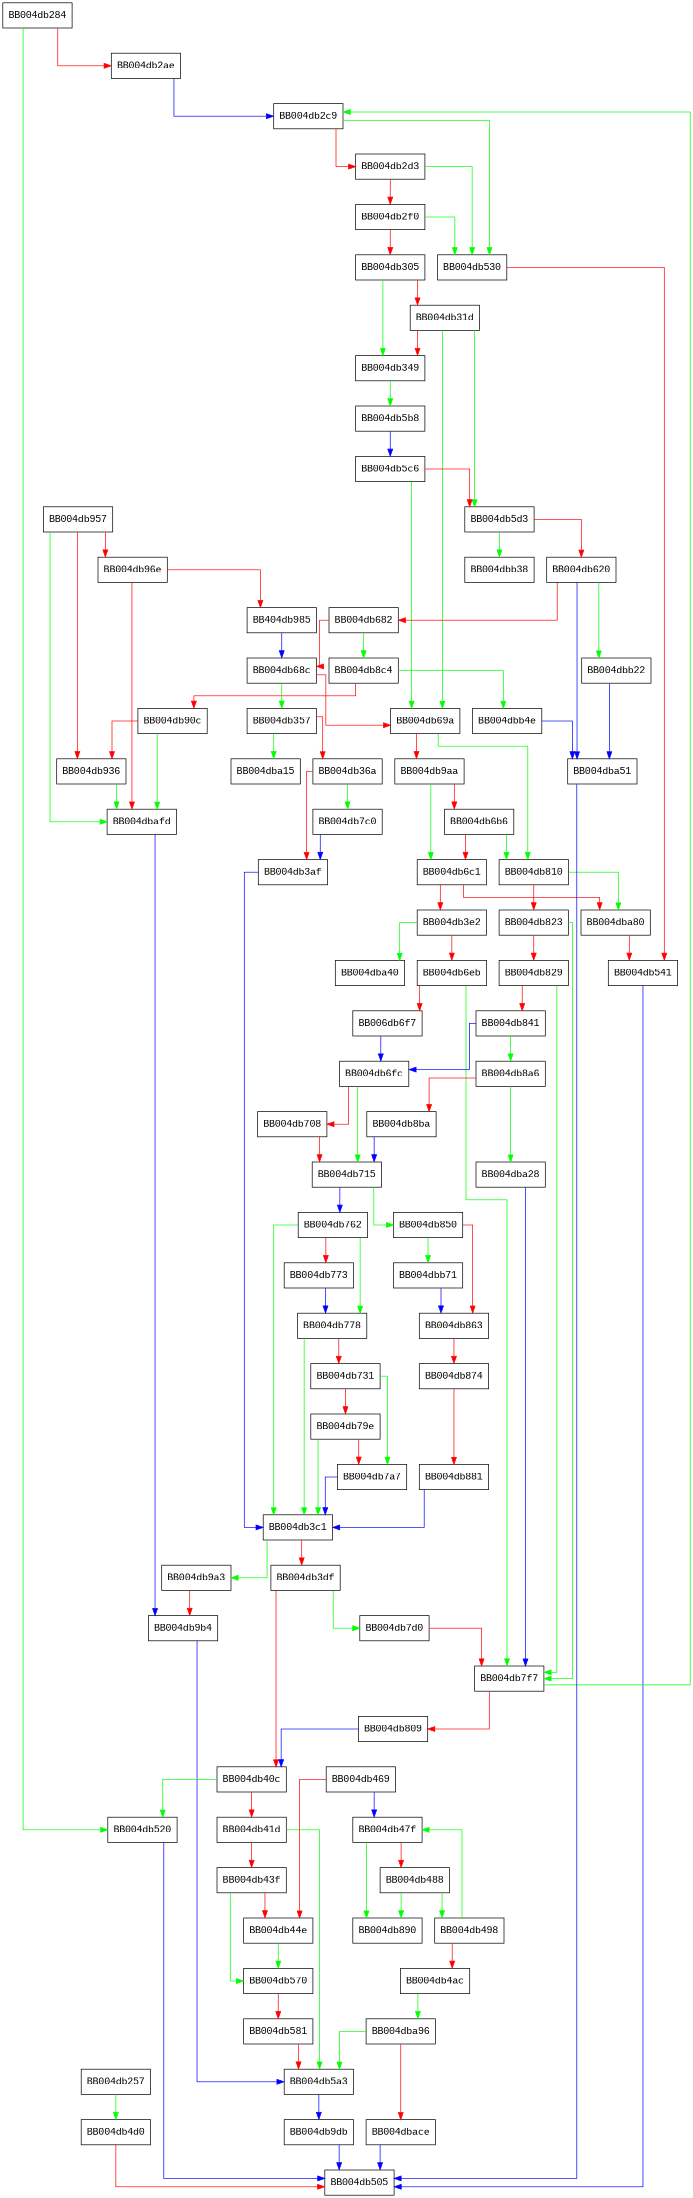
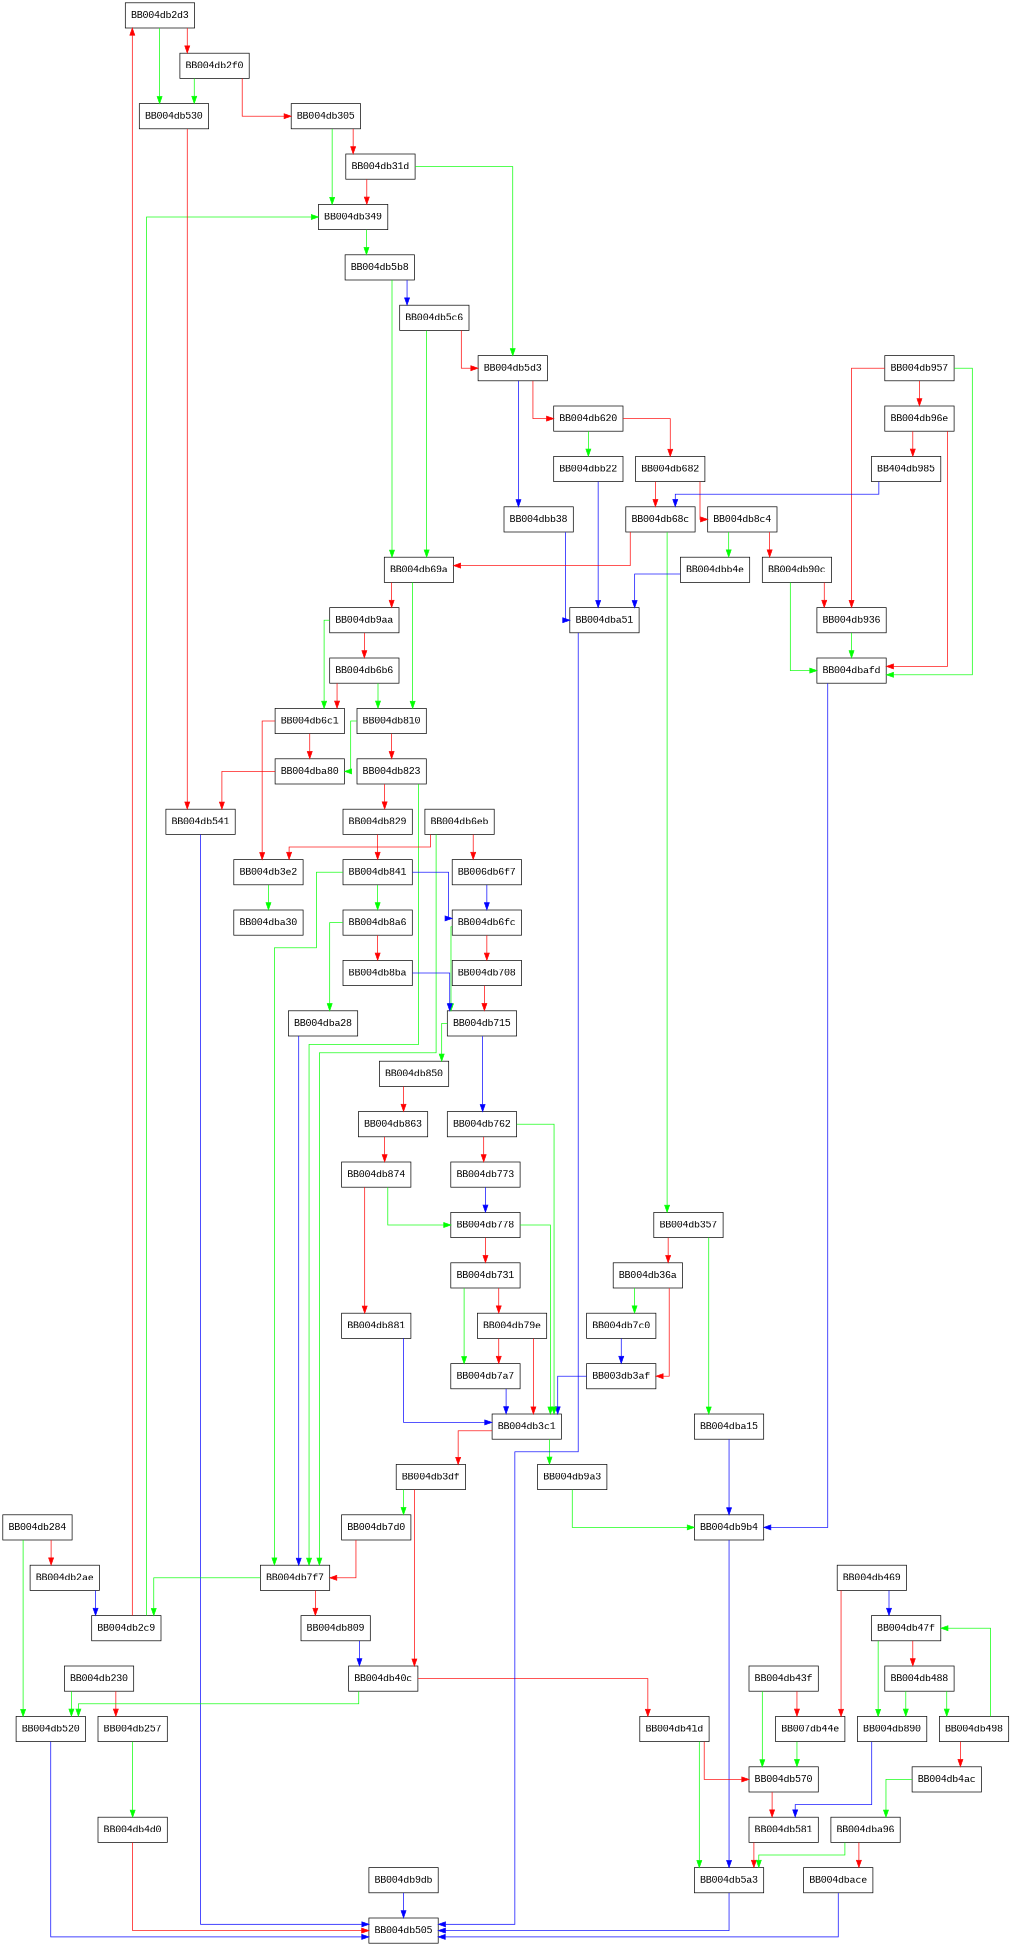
(480, 120) -> (147, 834)
(442, 516) -> (392, 415)
(499, 541) -> (518, 440)
(364, 642) -> (700, 501)
(577, 667) -> (566, 576)
(293, 872) -> (621, 1376)
(452, 944) -> (363, 847)
(370, 973) -> (268, 923)
(360, 1272) -> (397, 1225)
(428, 1275) -> none
(557, 1332) -> (274, 1181)
(318, 1474) -> (533, 1373)
none -> (729, 1474)
(190, 1599) -> (611, 1527)
none -> (99, 1679)
none -> (862, 1805)
(252, 1851) -> (704, 1779)
(278, 1931) -> (810, 1729)
(319, 2103) -> (606, 1931)
